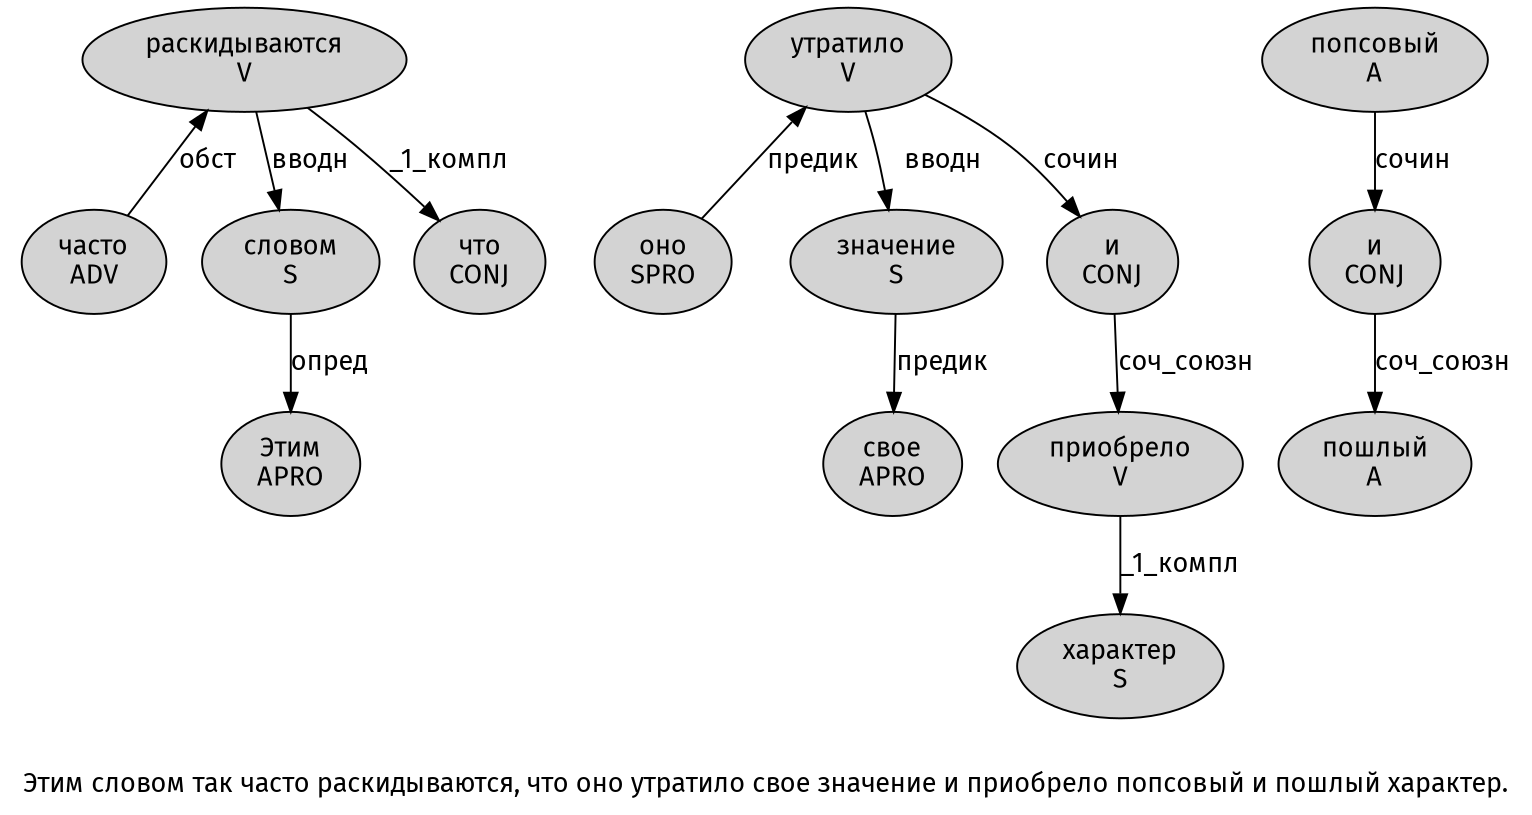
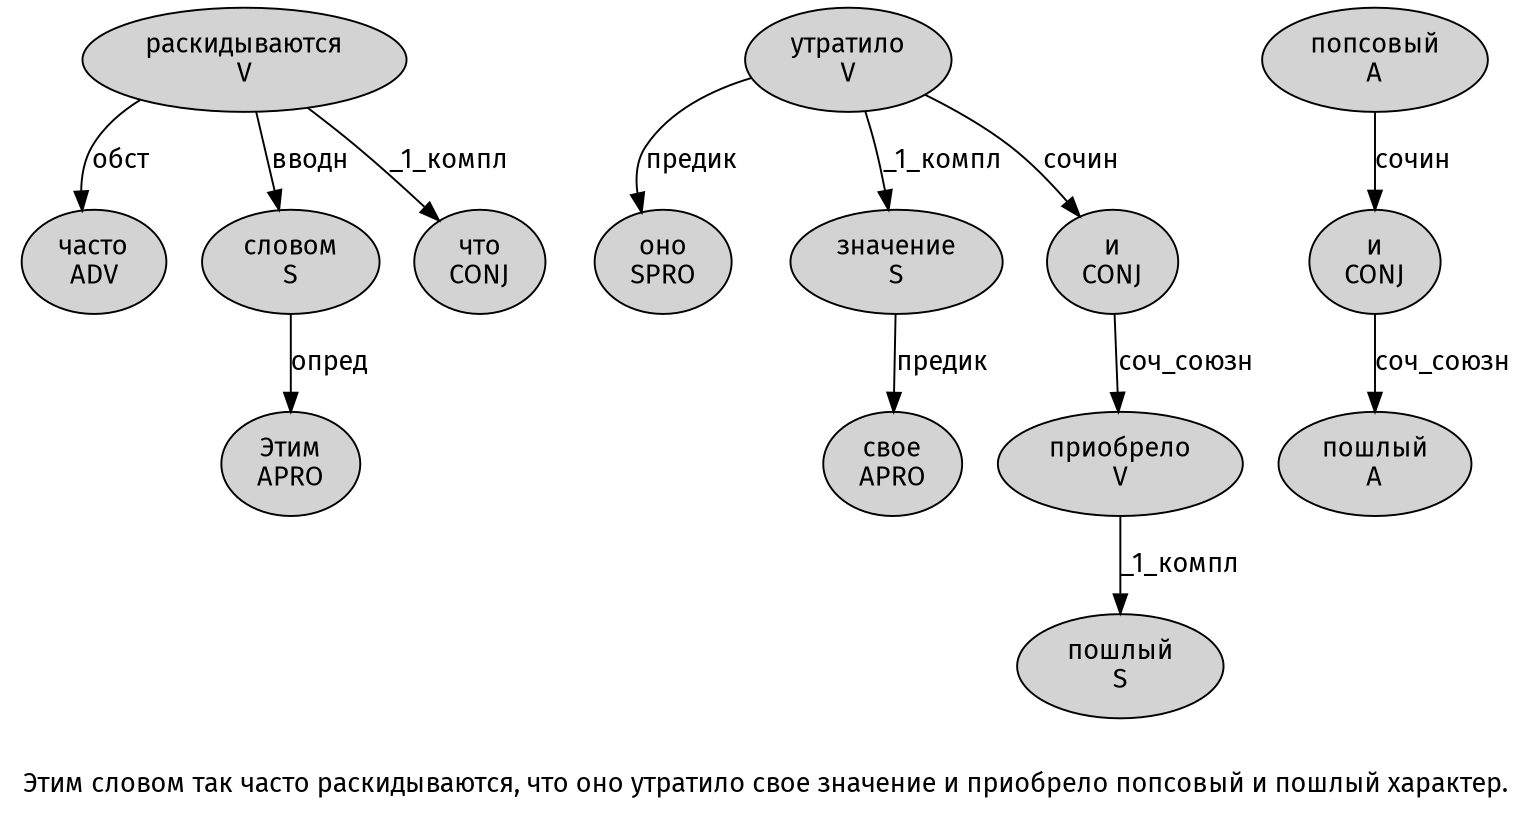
(943, 161) -> (943, 161)
(747, 170) -> (673, 118)
(162, 171) -> (98, 138)
(1120, 666) -> (1120, 666)
